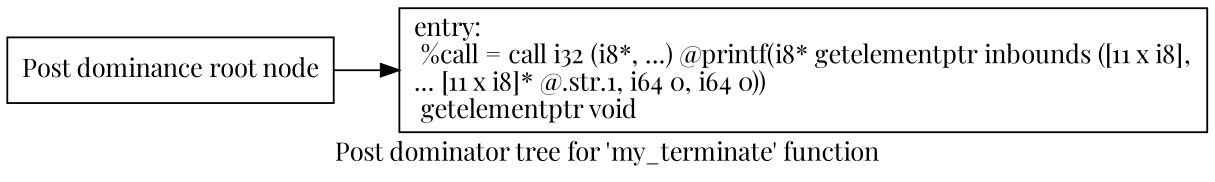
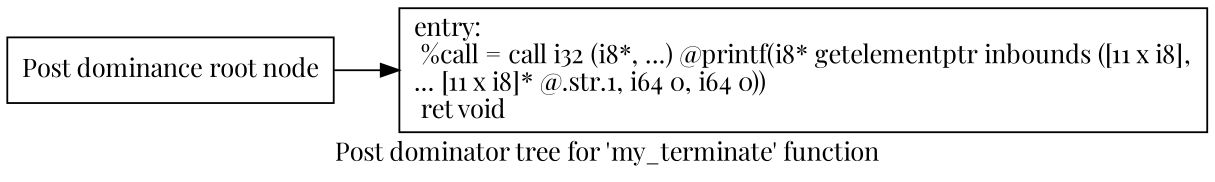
(526, 110) -> (460, 110)
